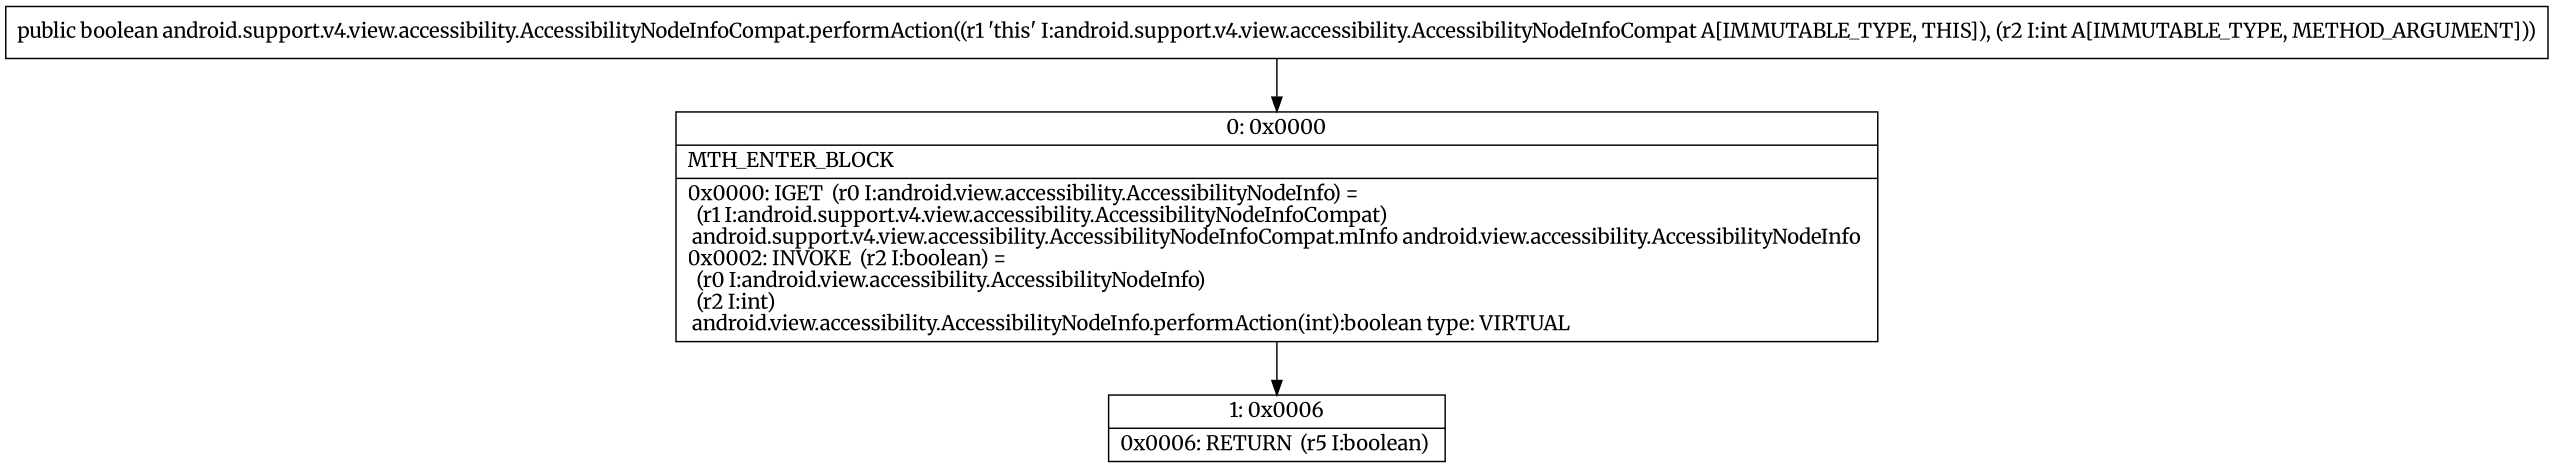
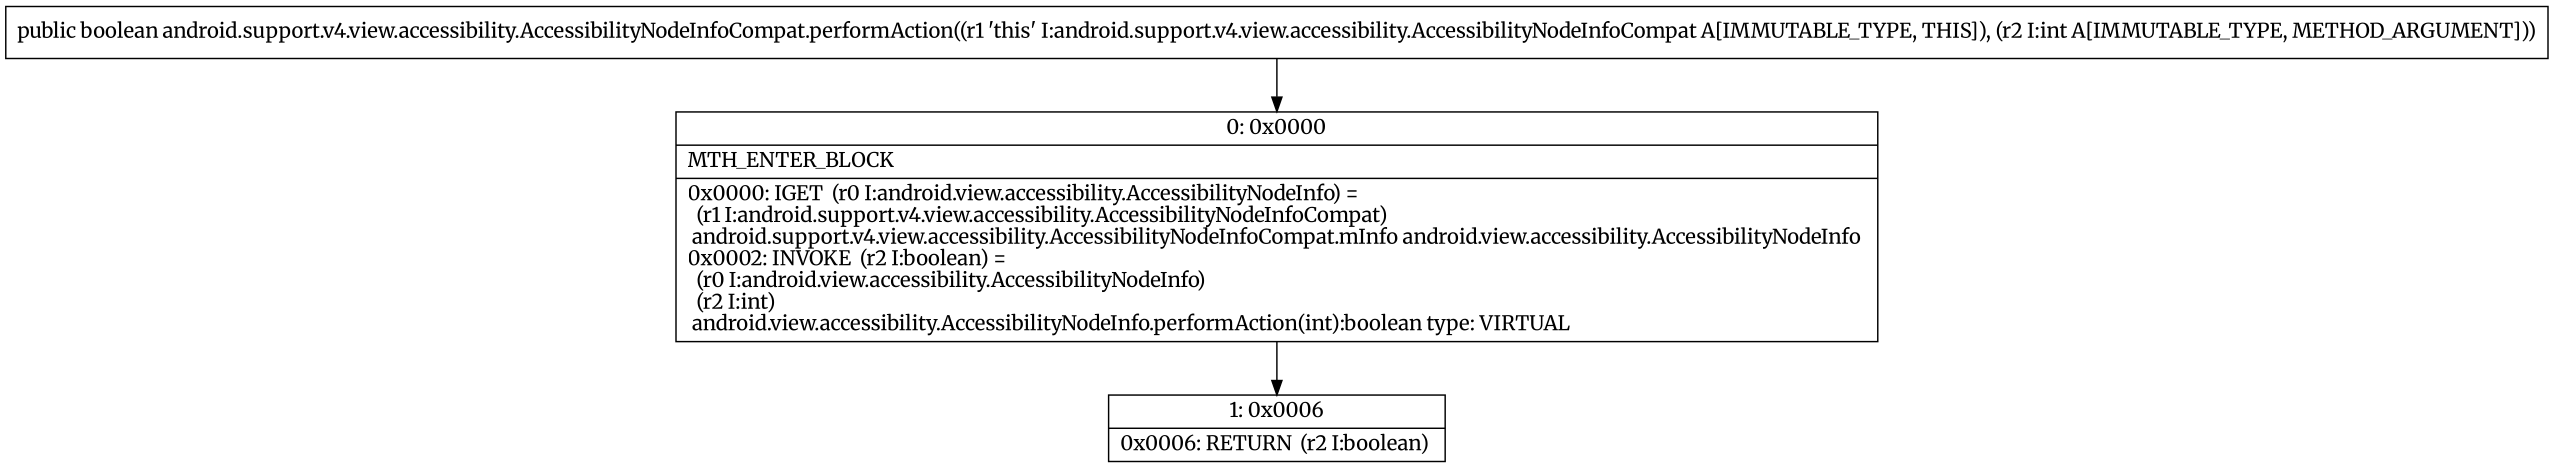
(1277, 444) -> (1277, 444)
